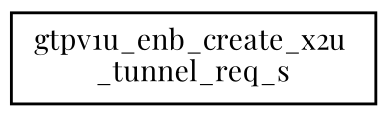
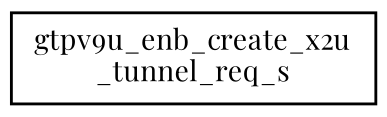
(194, 58) -> (194, 58)
